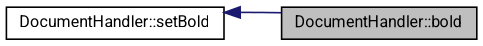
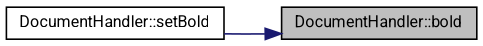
(261, 12) -> (245, 34)
